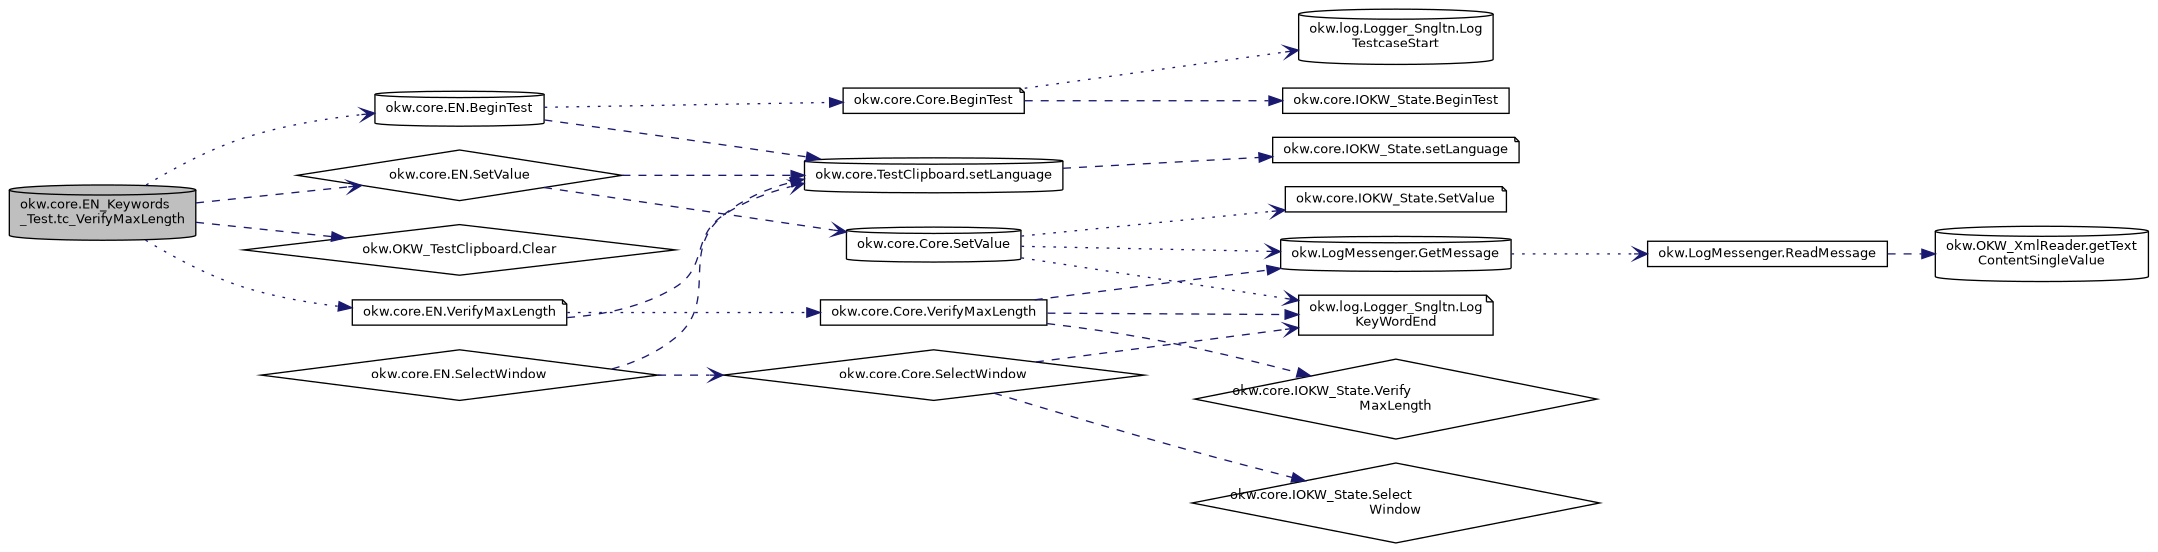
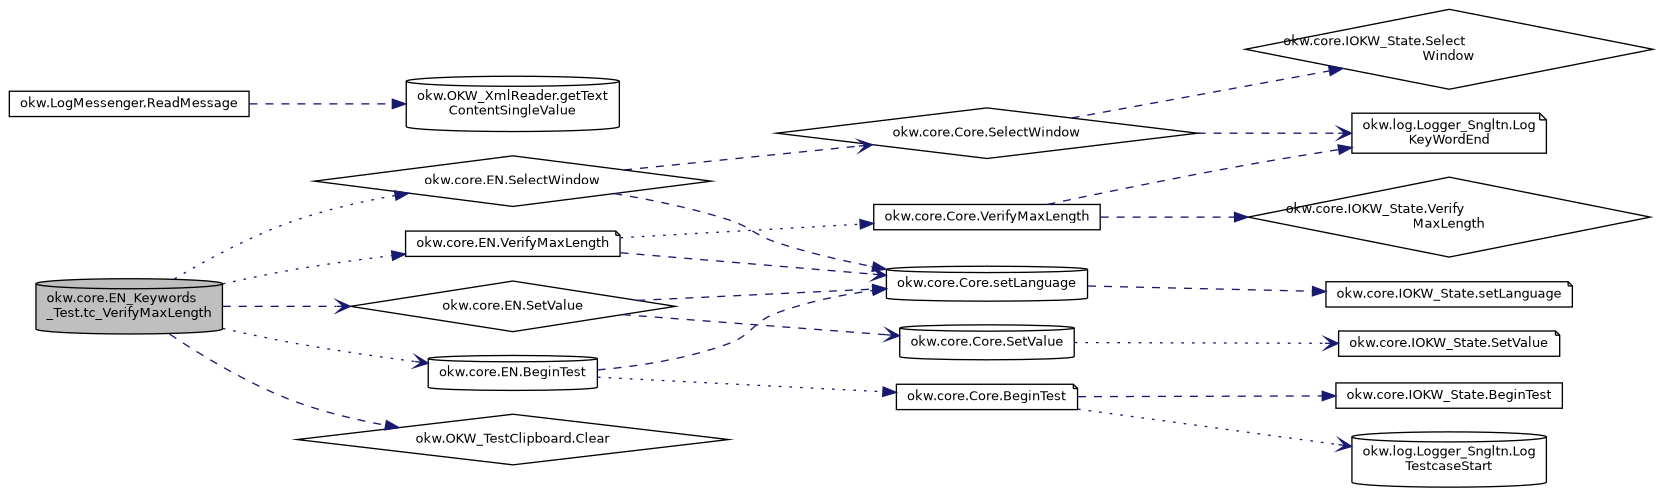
(934, 175) -> (987, 284)
none -> (281, 226)
(1396, 254) -> none
(1147, 277) -> none
